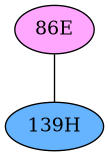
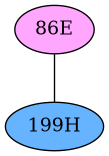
(55, 127) -> (55, 127)
